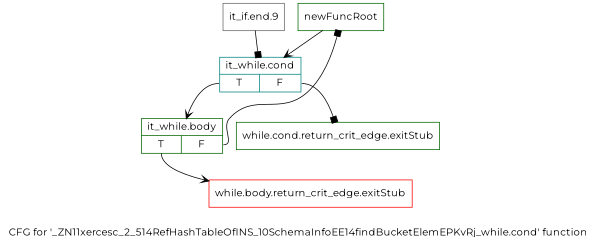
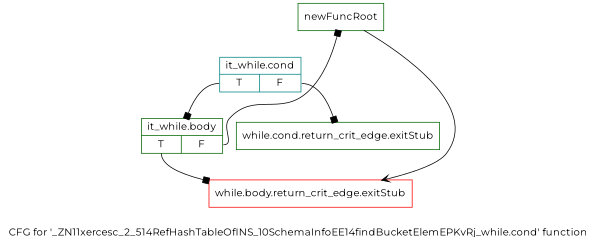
(254, 17) -> none
(306, 42) -> (448, 105)
(200, 93) -> (200, 93)
(178, 171) -> (178, 171)
